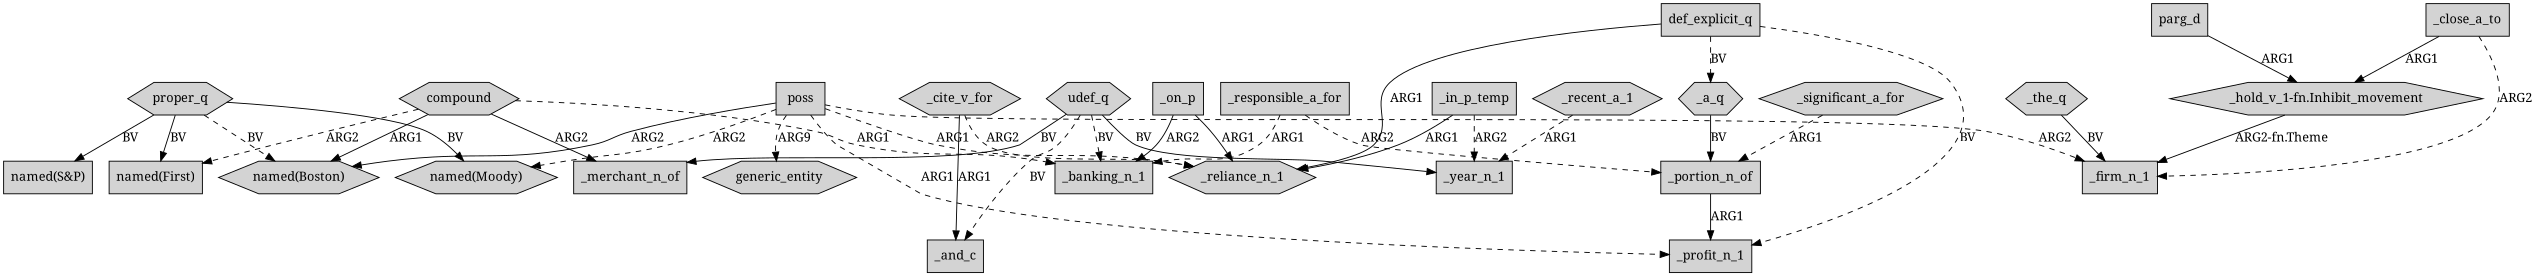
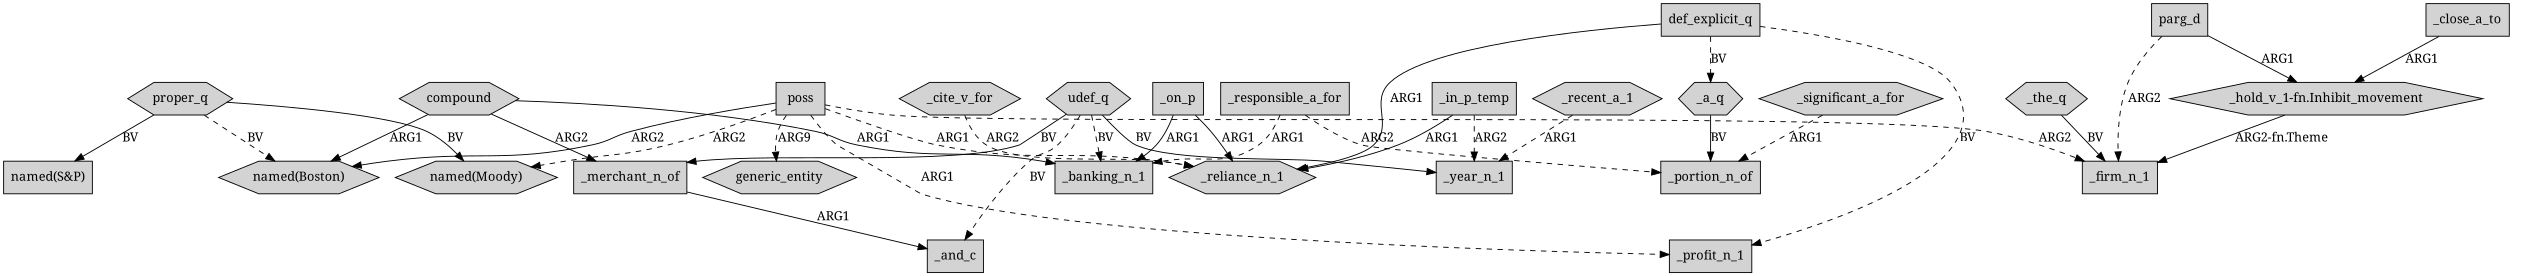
(769, 123) -> (769, 123)
(1183, 138) -> (1183, 138)
(2376, 158) -> (2126, 89)
(958, 173) -> (803, 219)
(156, 177) -> none
(1711, 212) -> none
